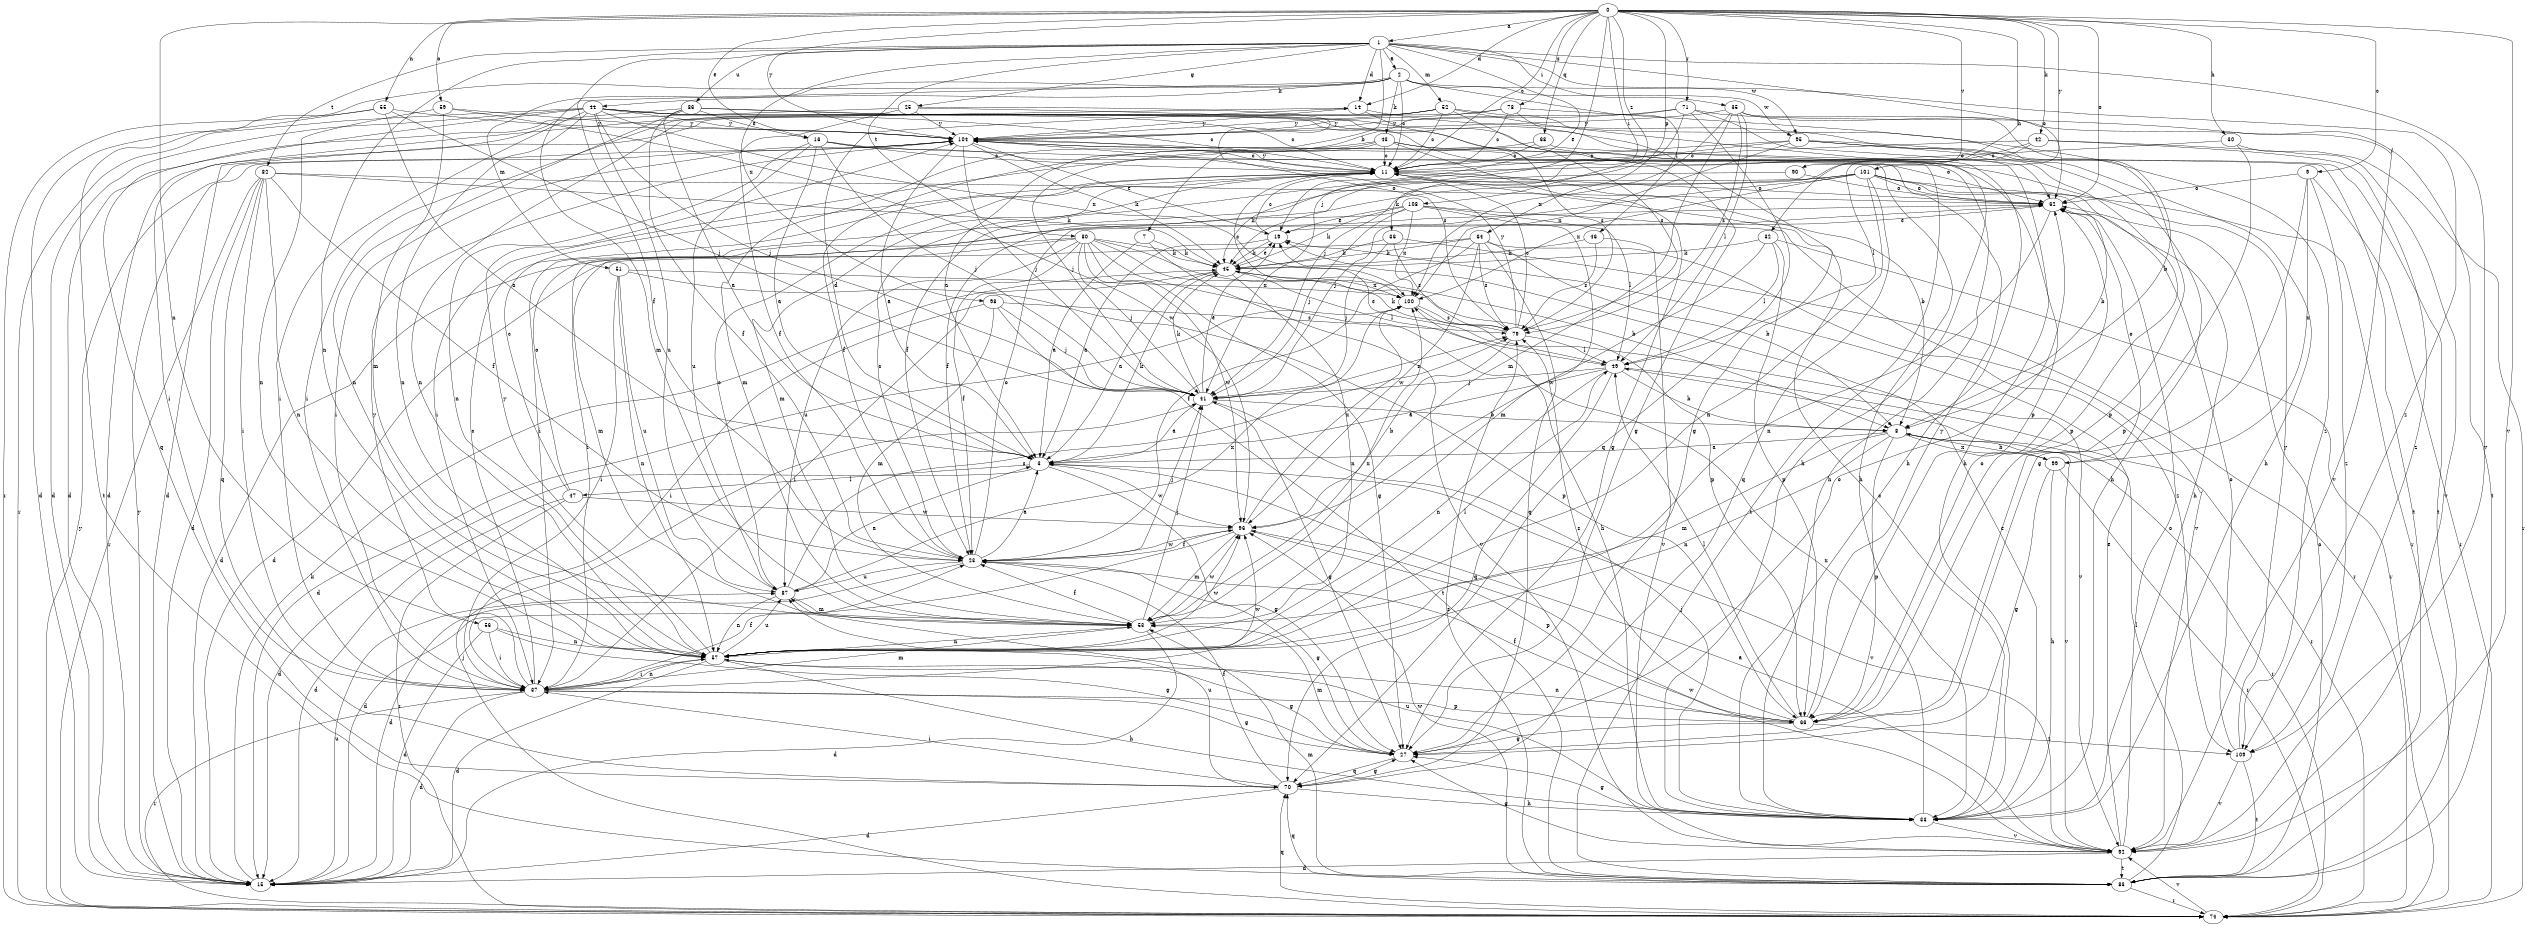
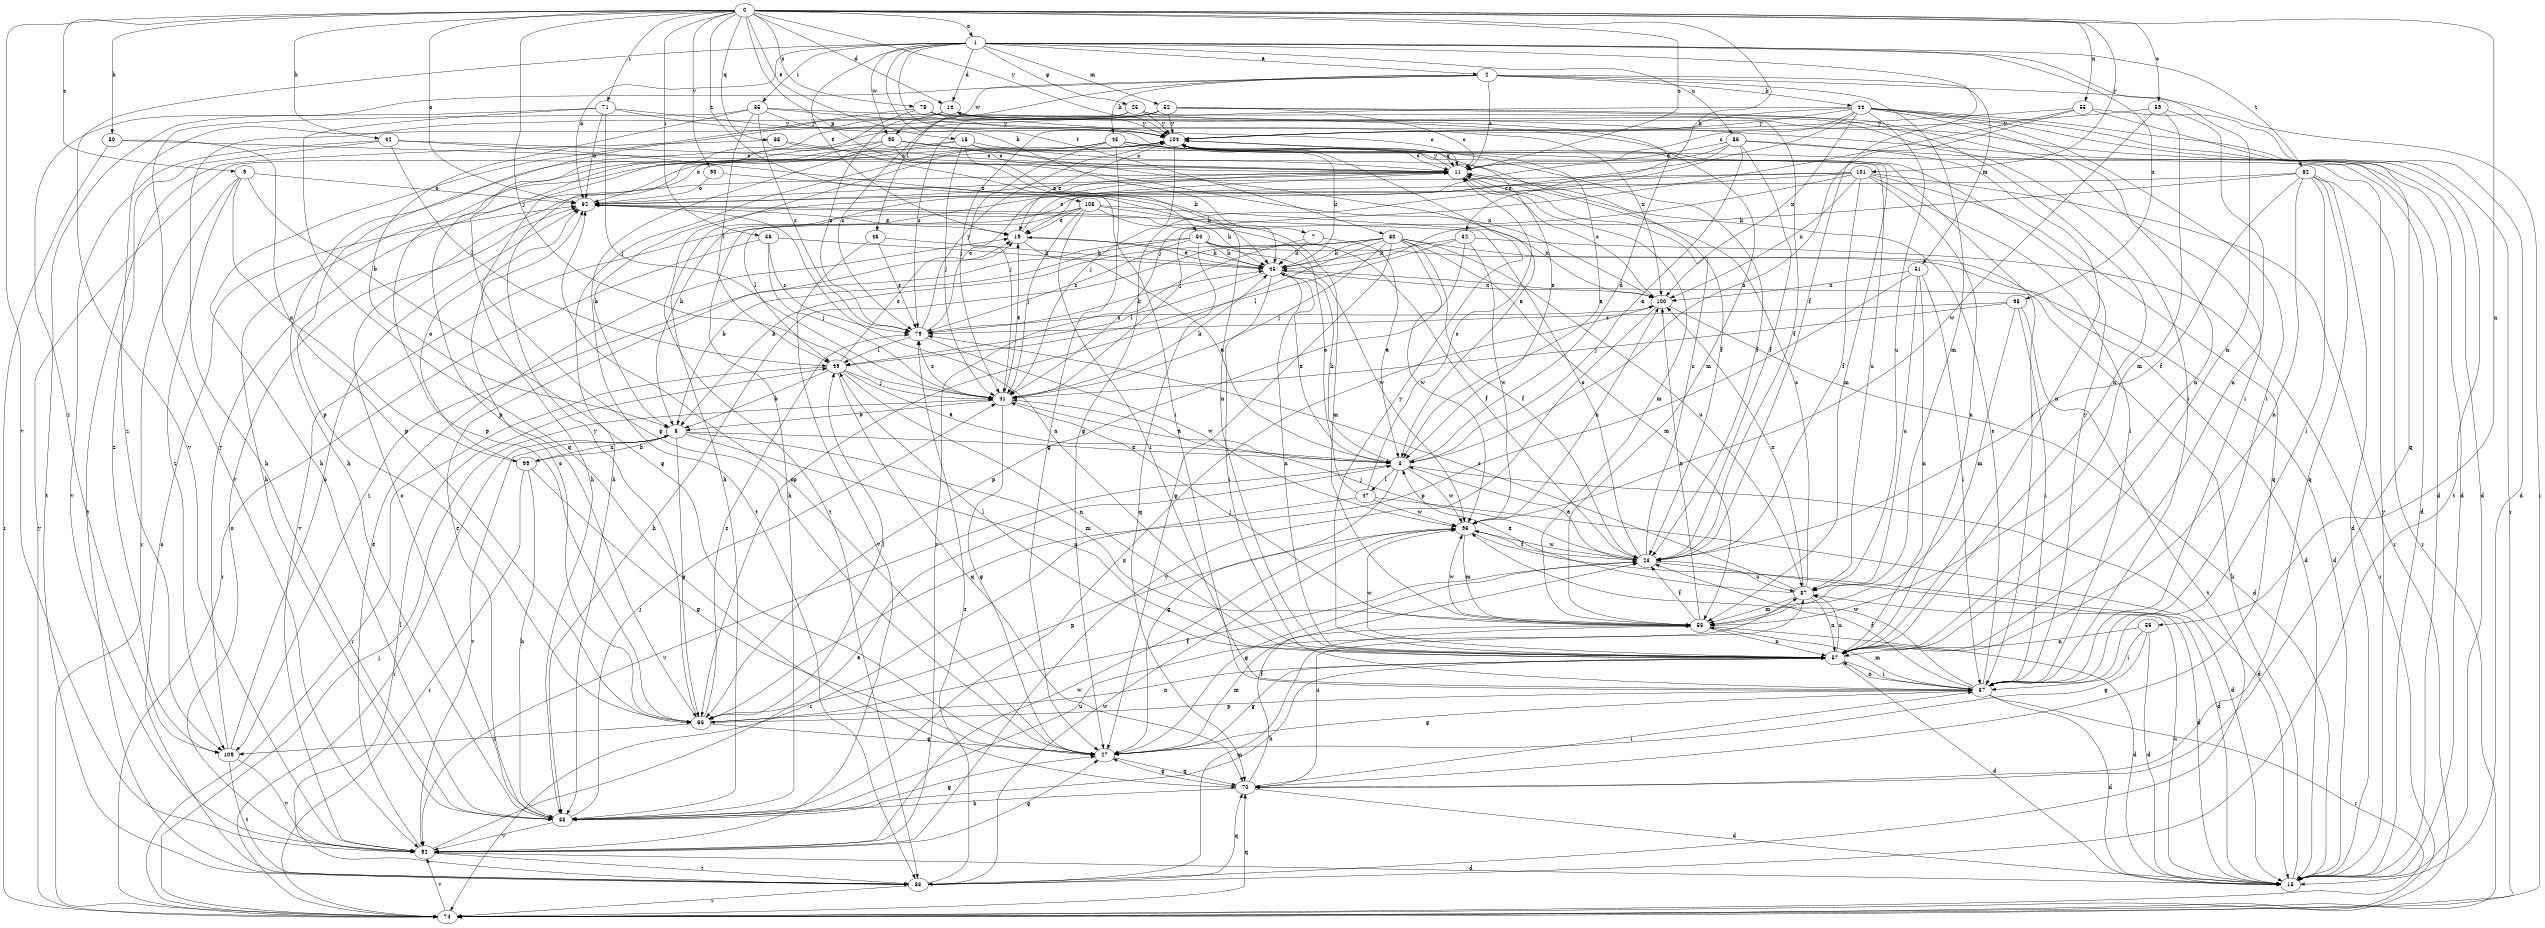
(746, 125) -> (1376, 192)
(1253, 156) -> (1448, 156)
(1392, 431) -> (1211, 431)
